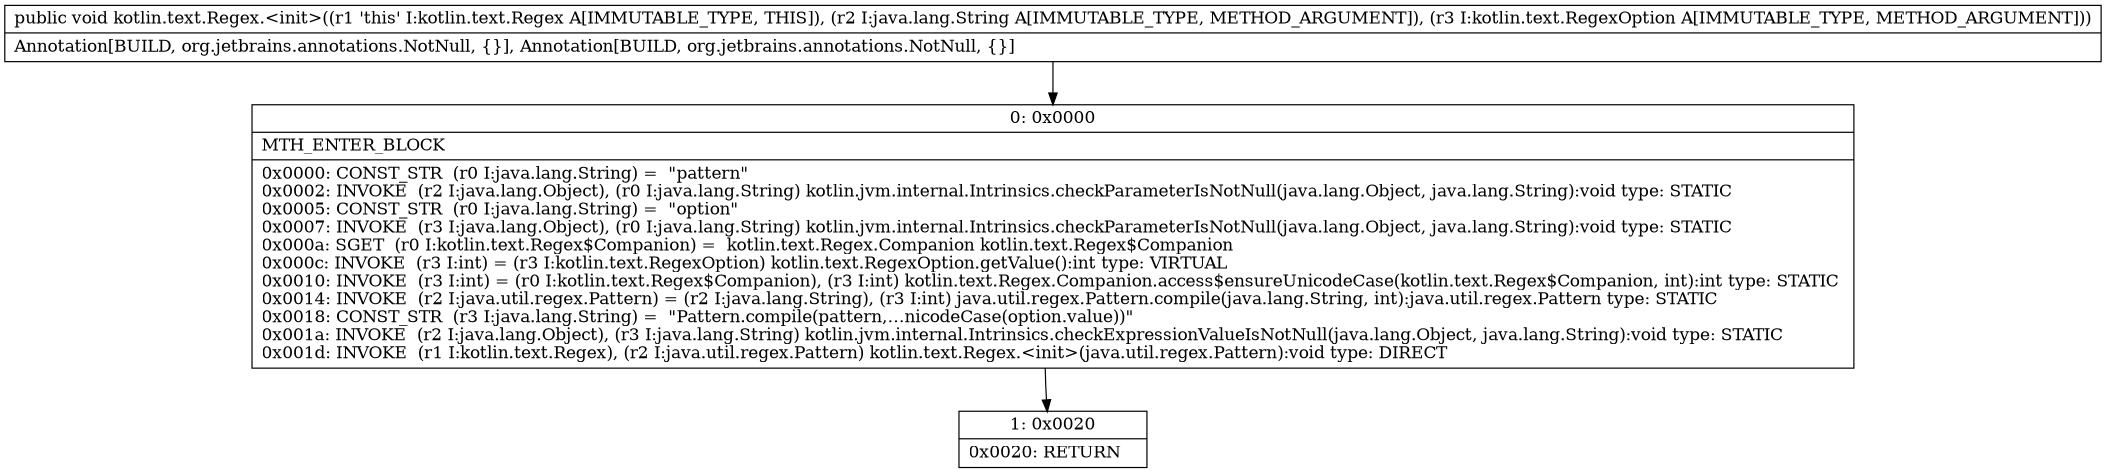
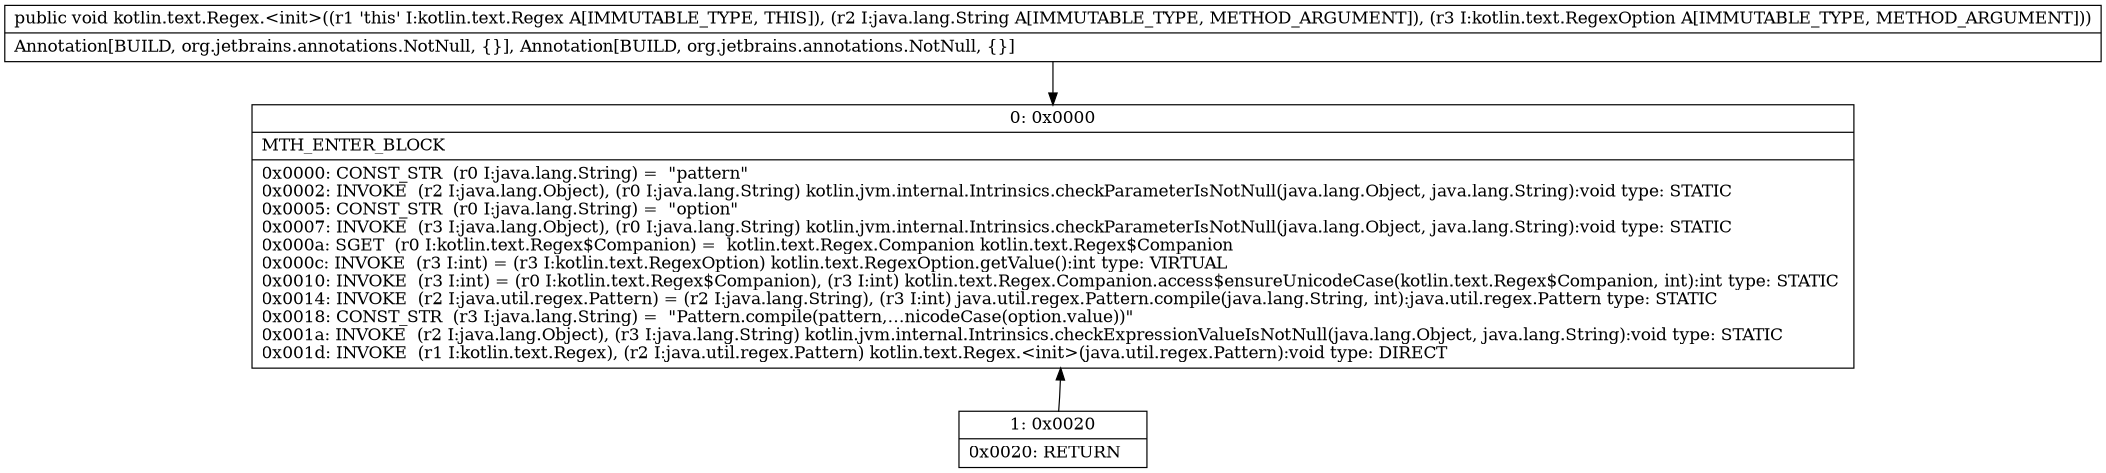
(1046, 384) -> (1060, 396)
